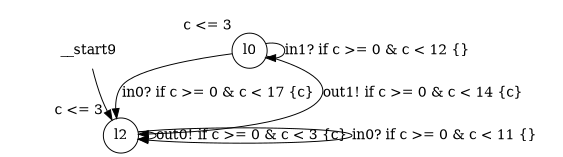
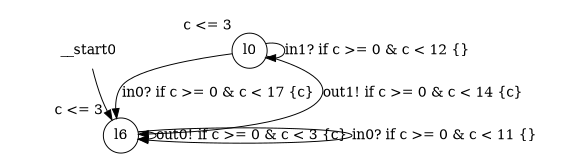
(89, 51) -> (89, 51)
(121, 136) -> (121, 136)
